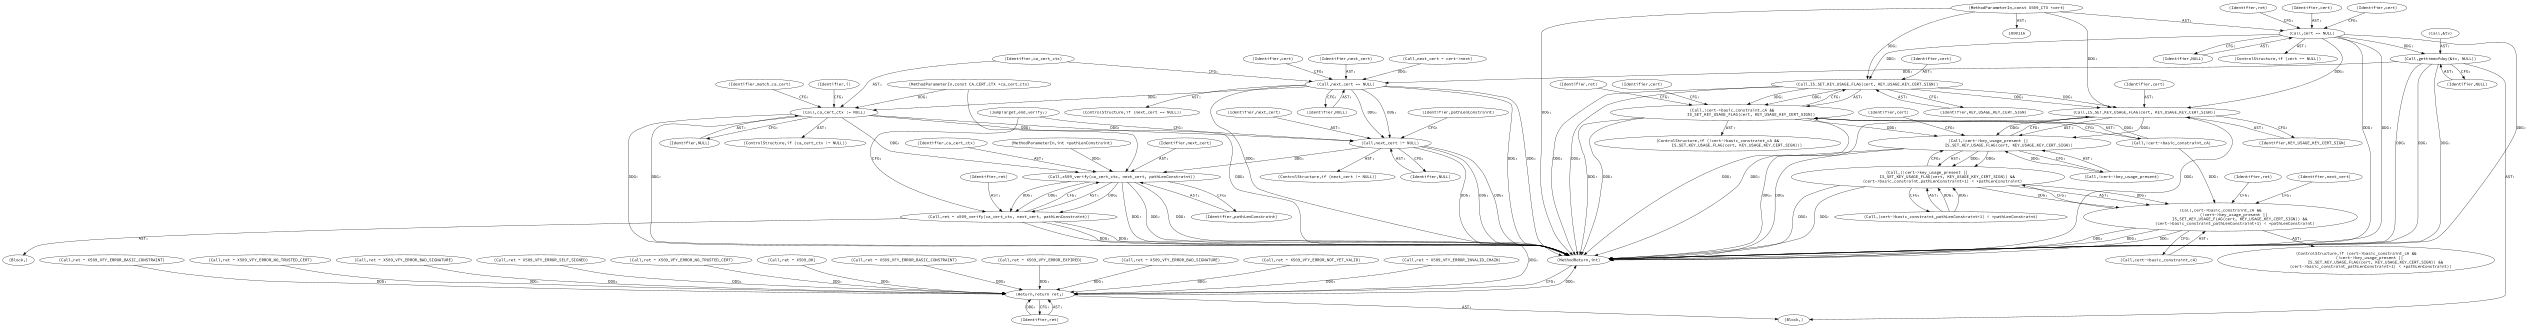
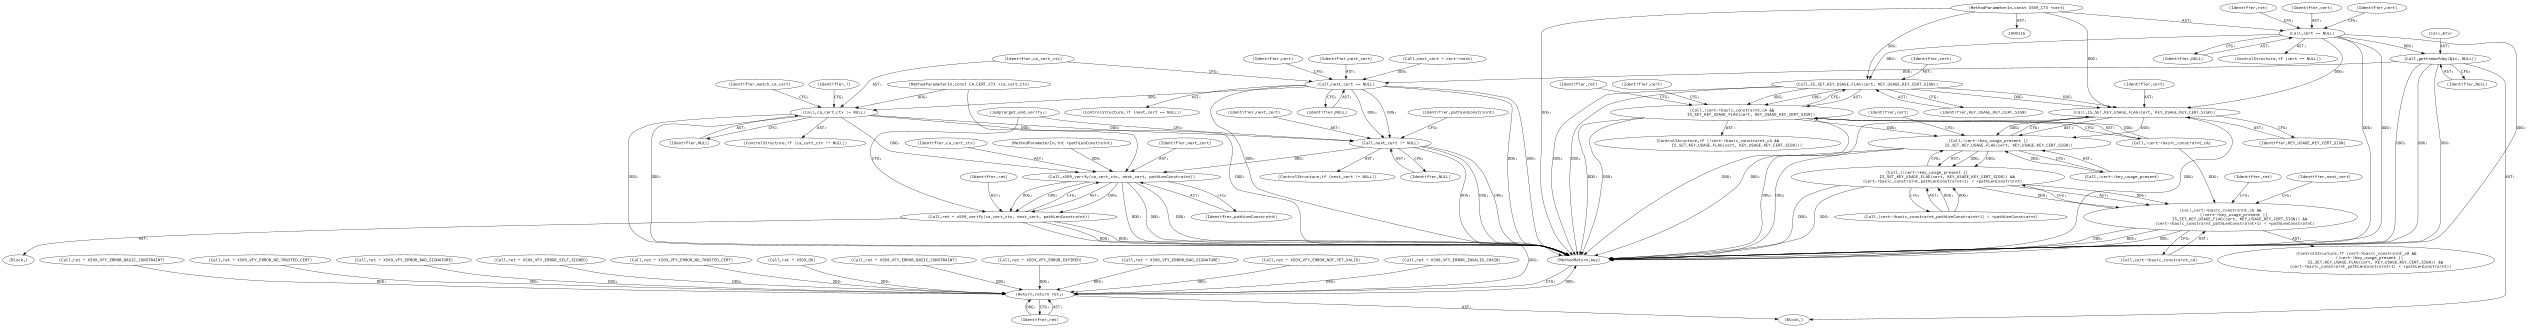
(1579, 260) -> (1579, 260)
